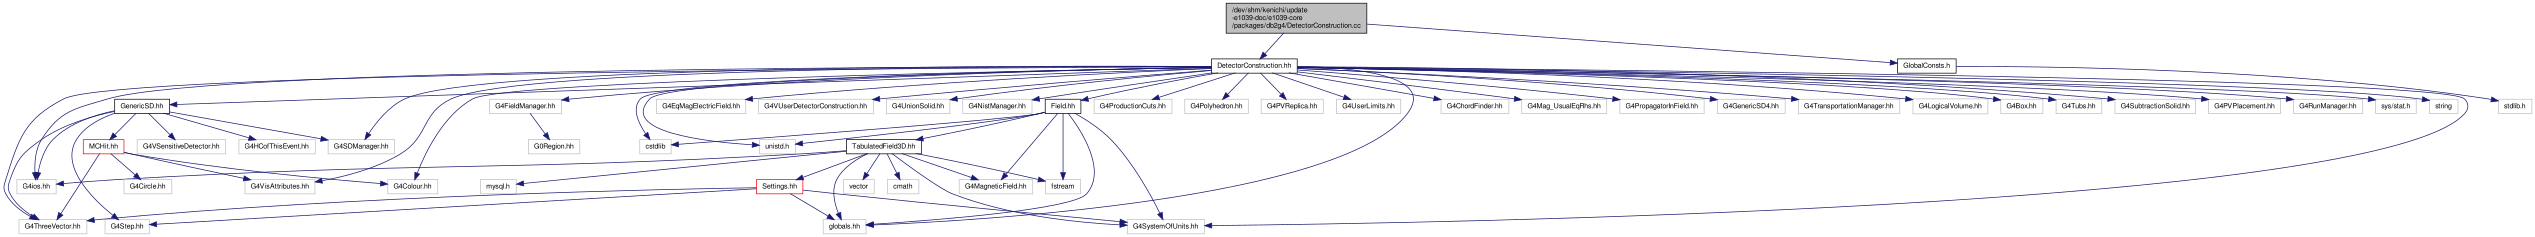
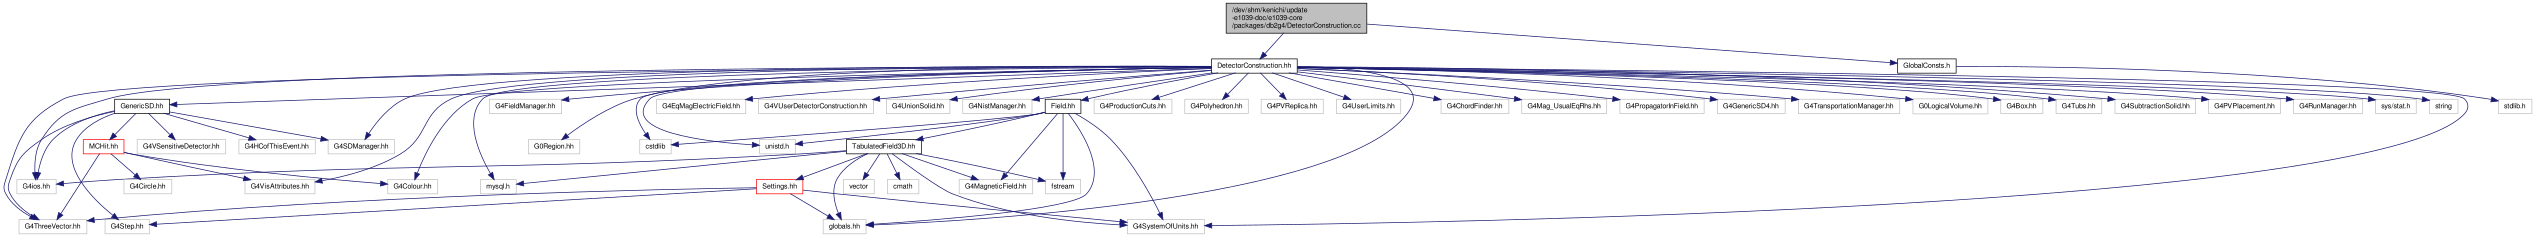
none -> (806, 73)
(1950, 106) -> (1950, 106)
(538, 124) -> (884, 72)
